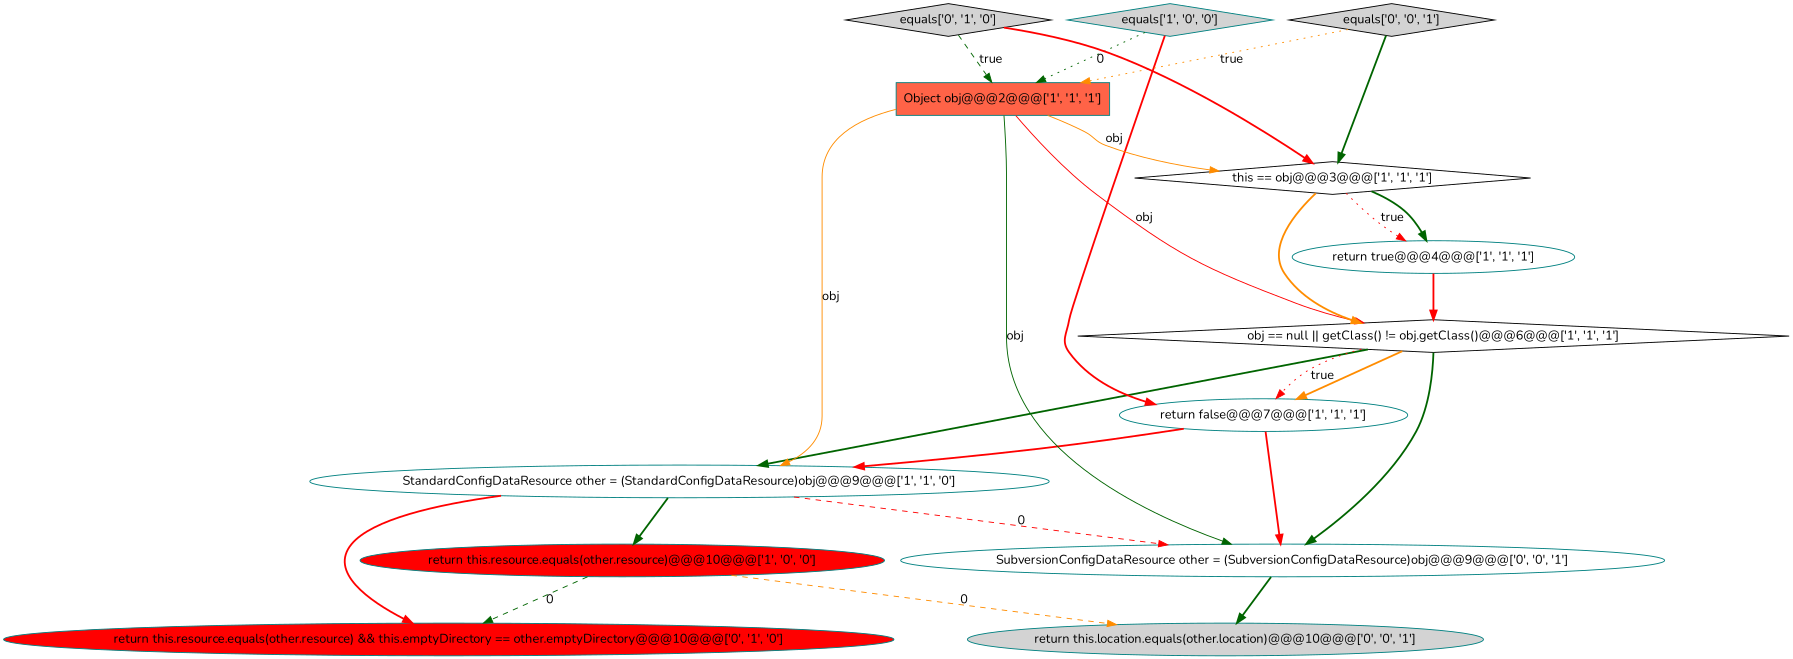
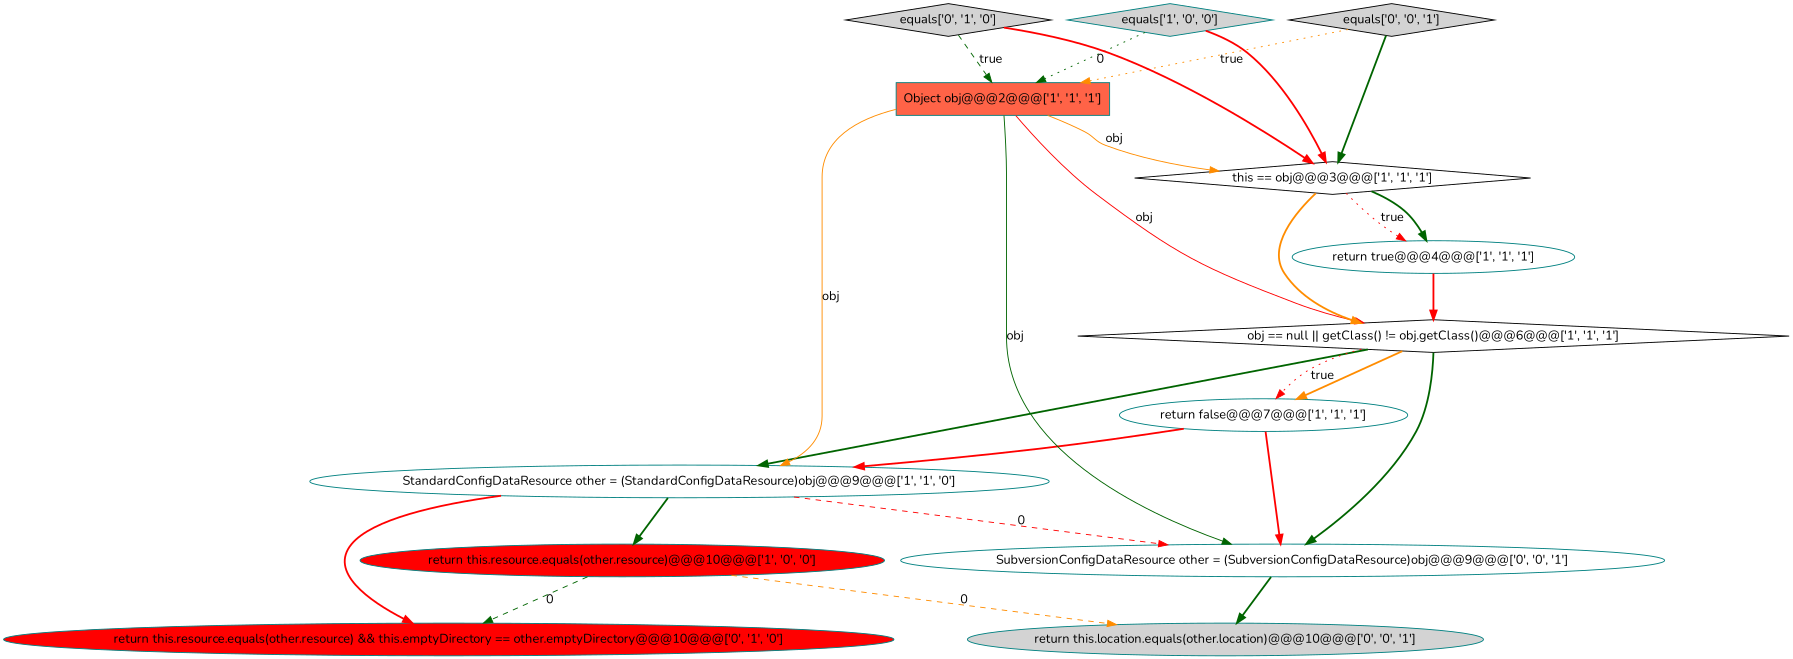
(1096, 238) -> (1275, 81)
